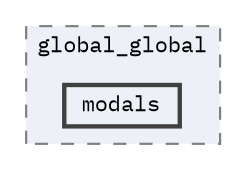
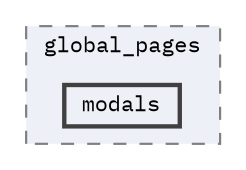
(123, 47) -> (123, 47)
